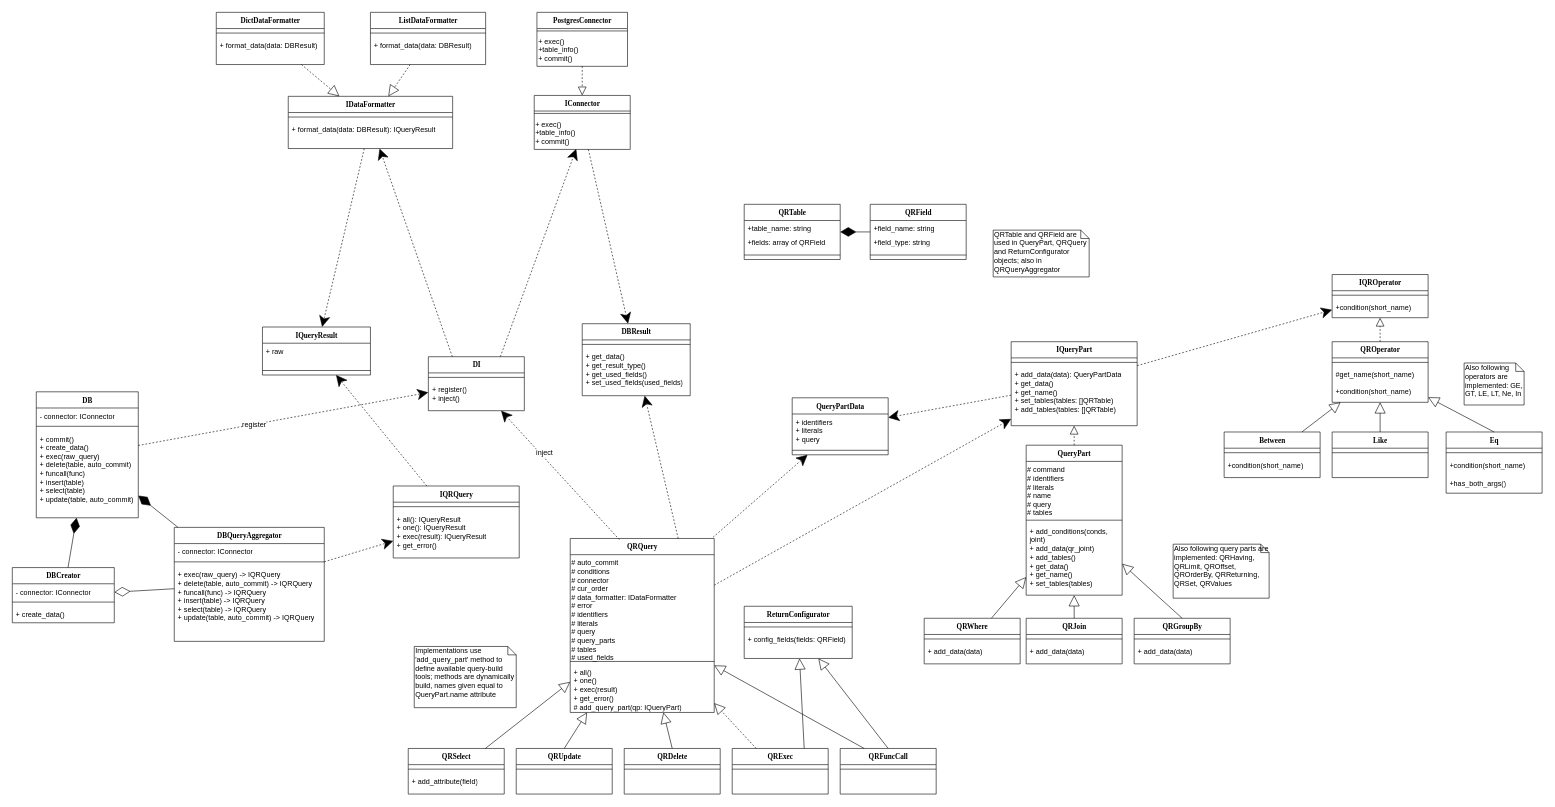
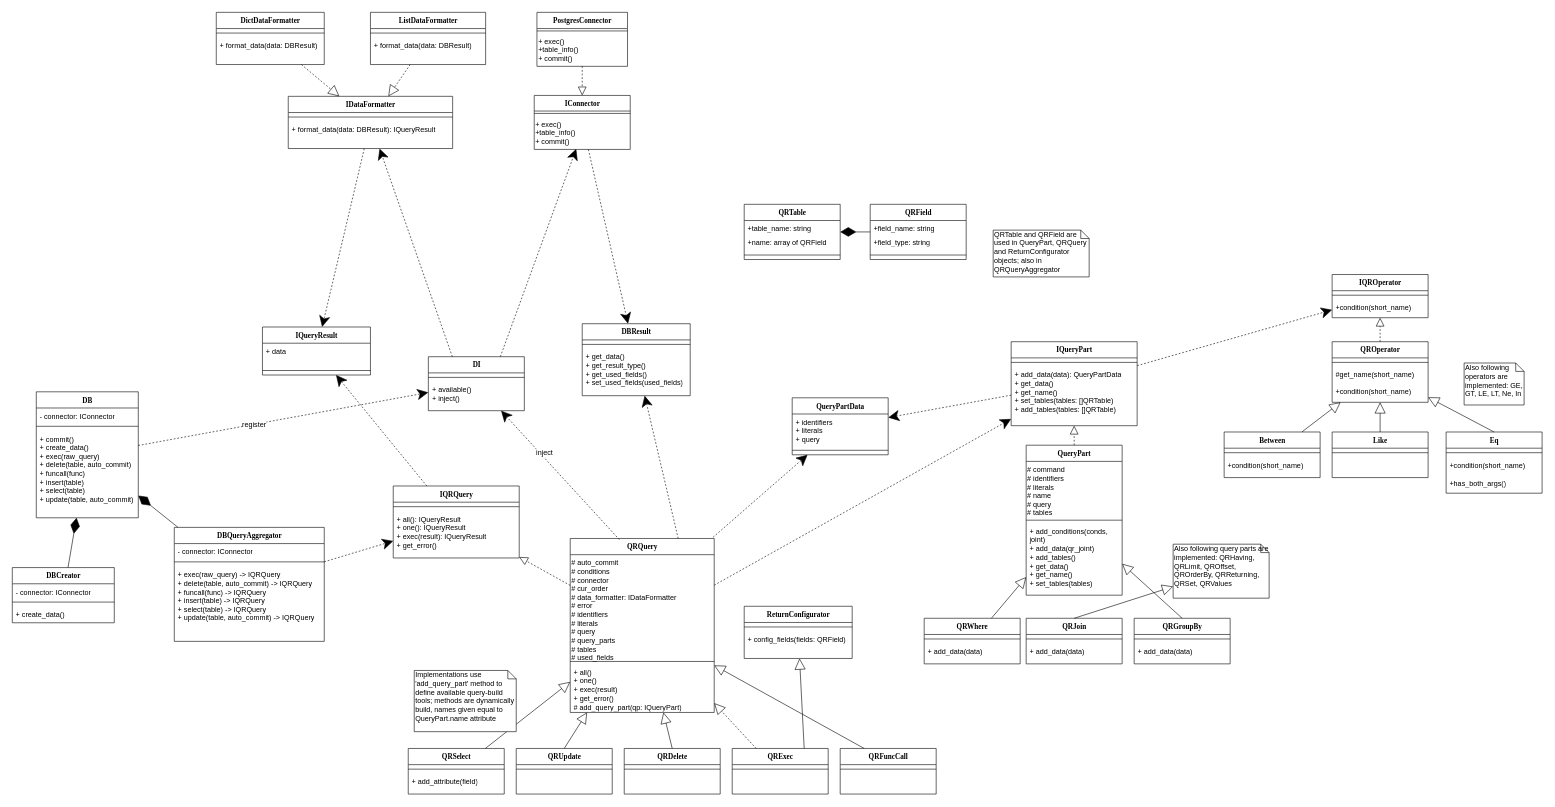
(791, 243) -> (789, 243)
(275, 352) -> (277, 352)
(455, 395) -> (455, 395)
none -> (547, 573)
(152, 590) -> none
(1074, 611) -> (1121, 603)
(465, 677) -> (465, 701)
(856, 707) -> none
